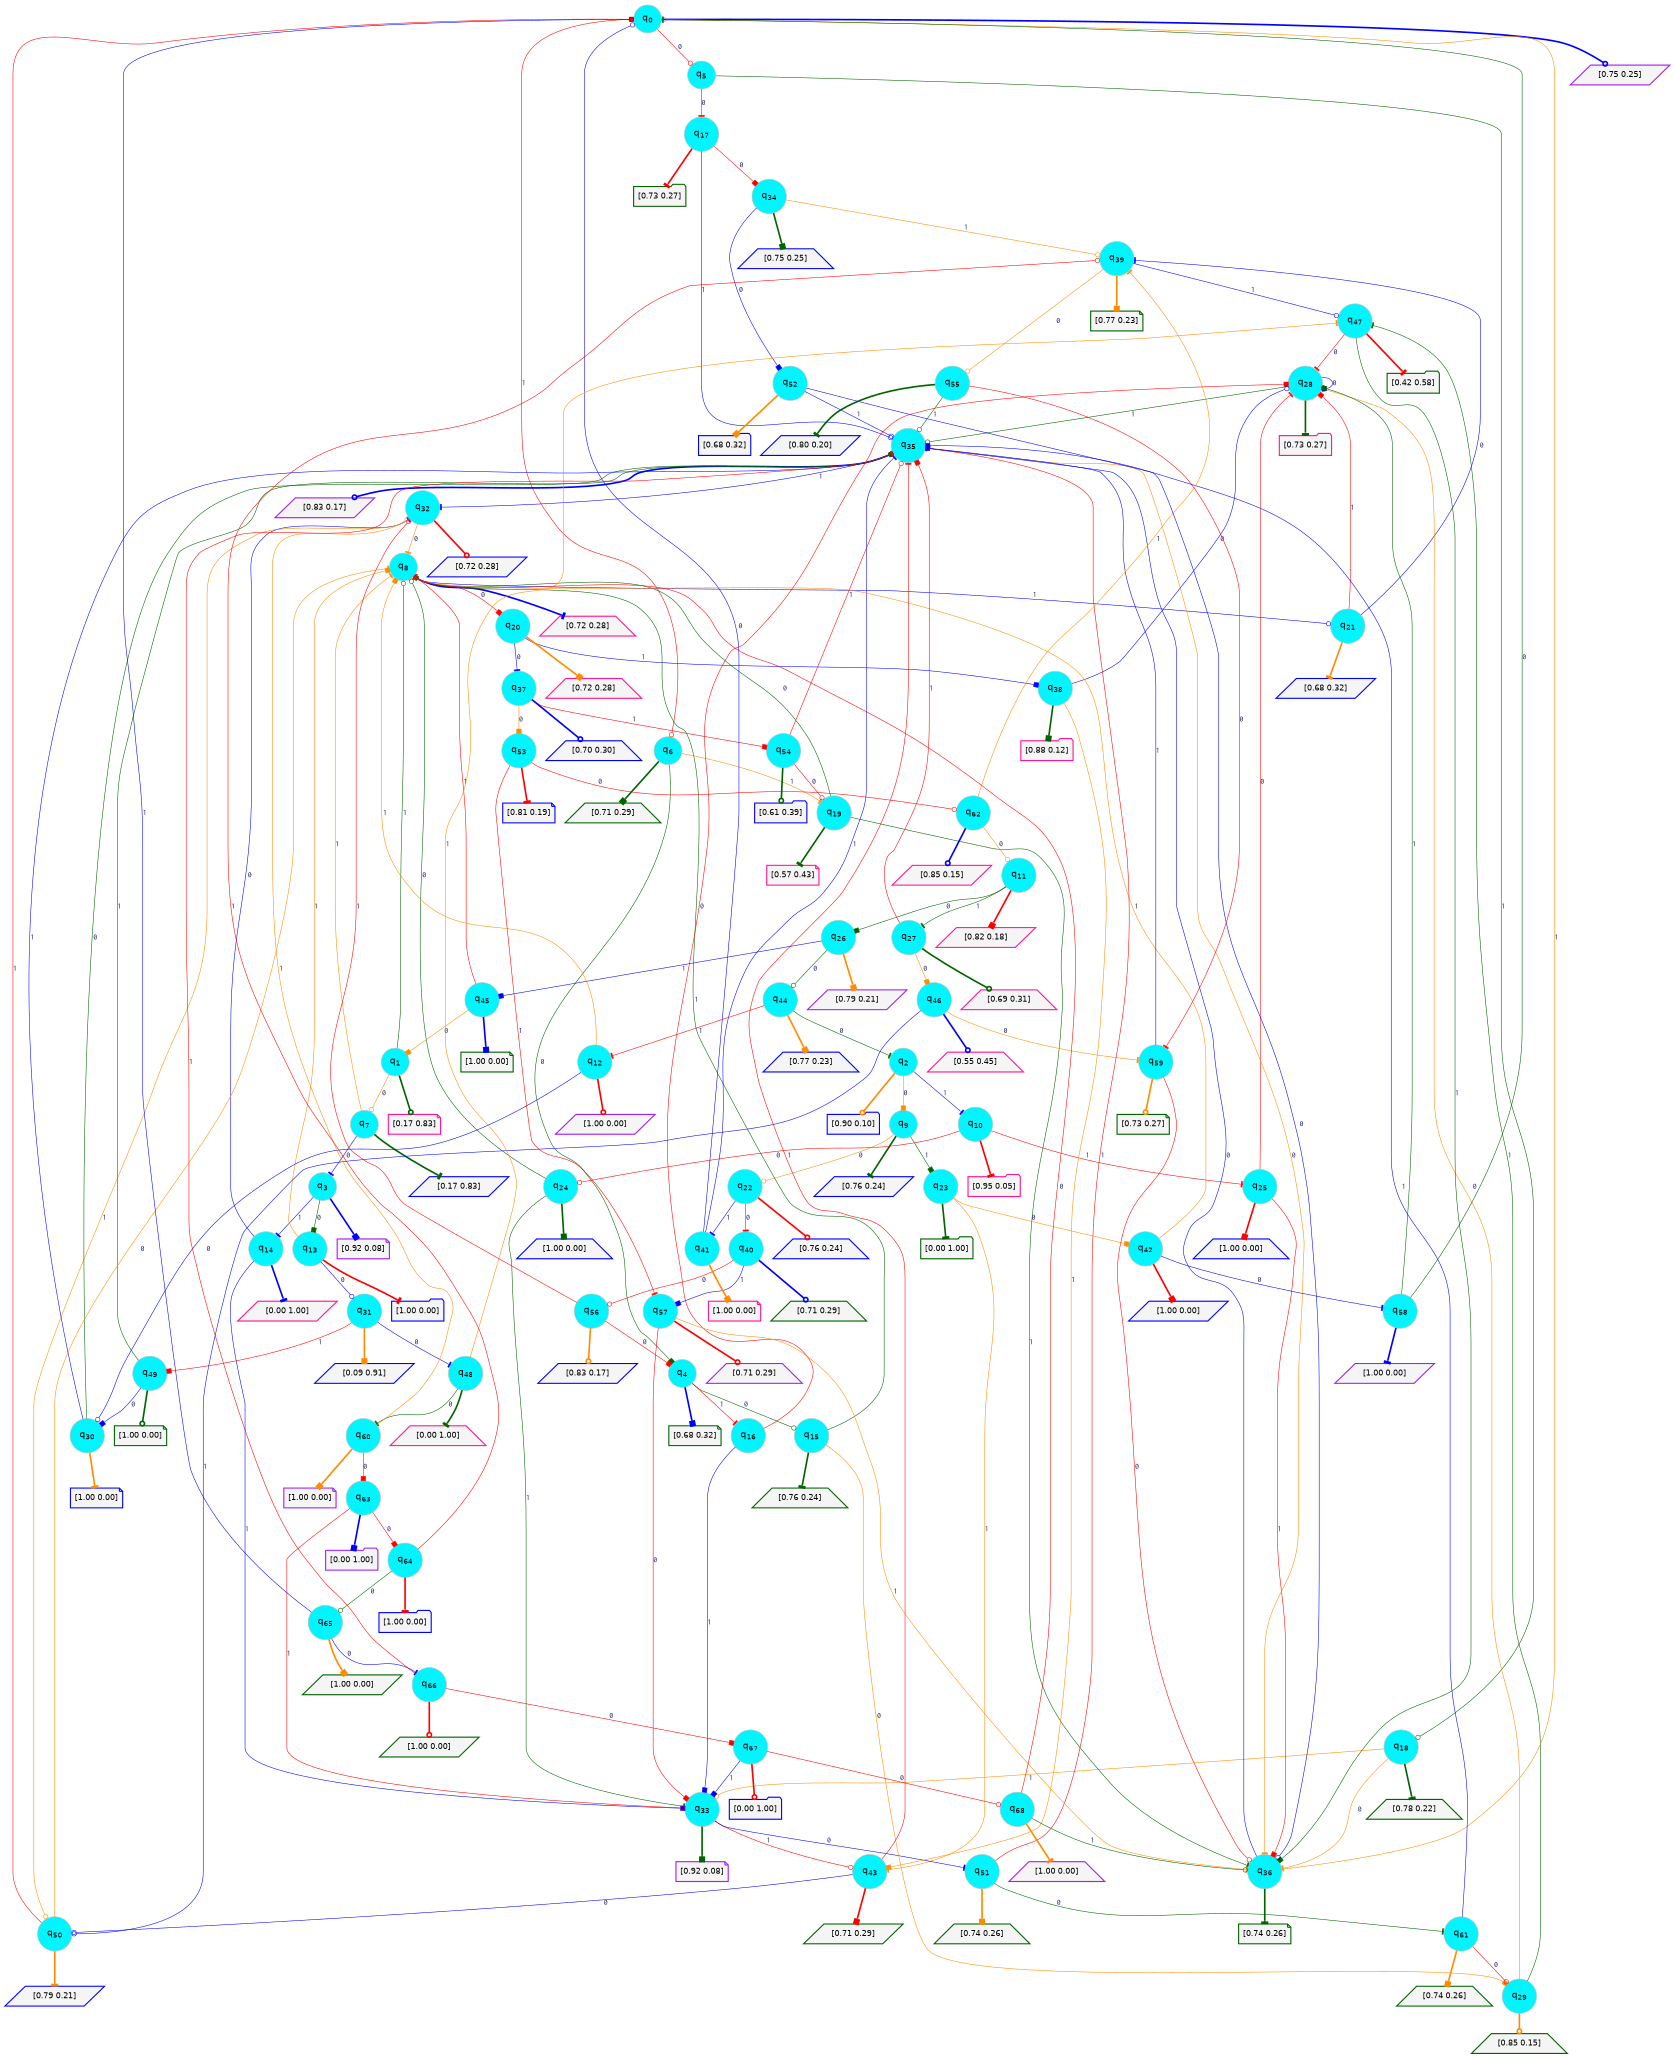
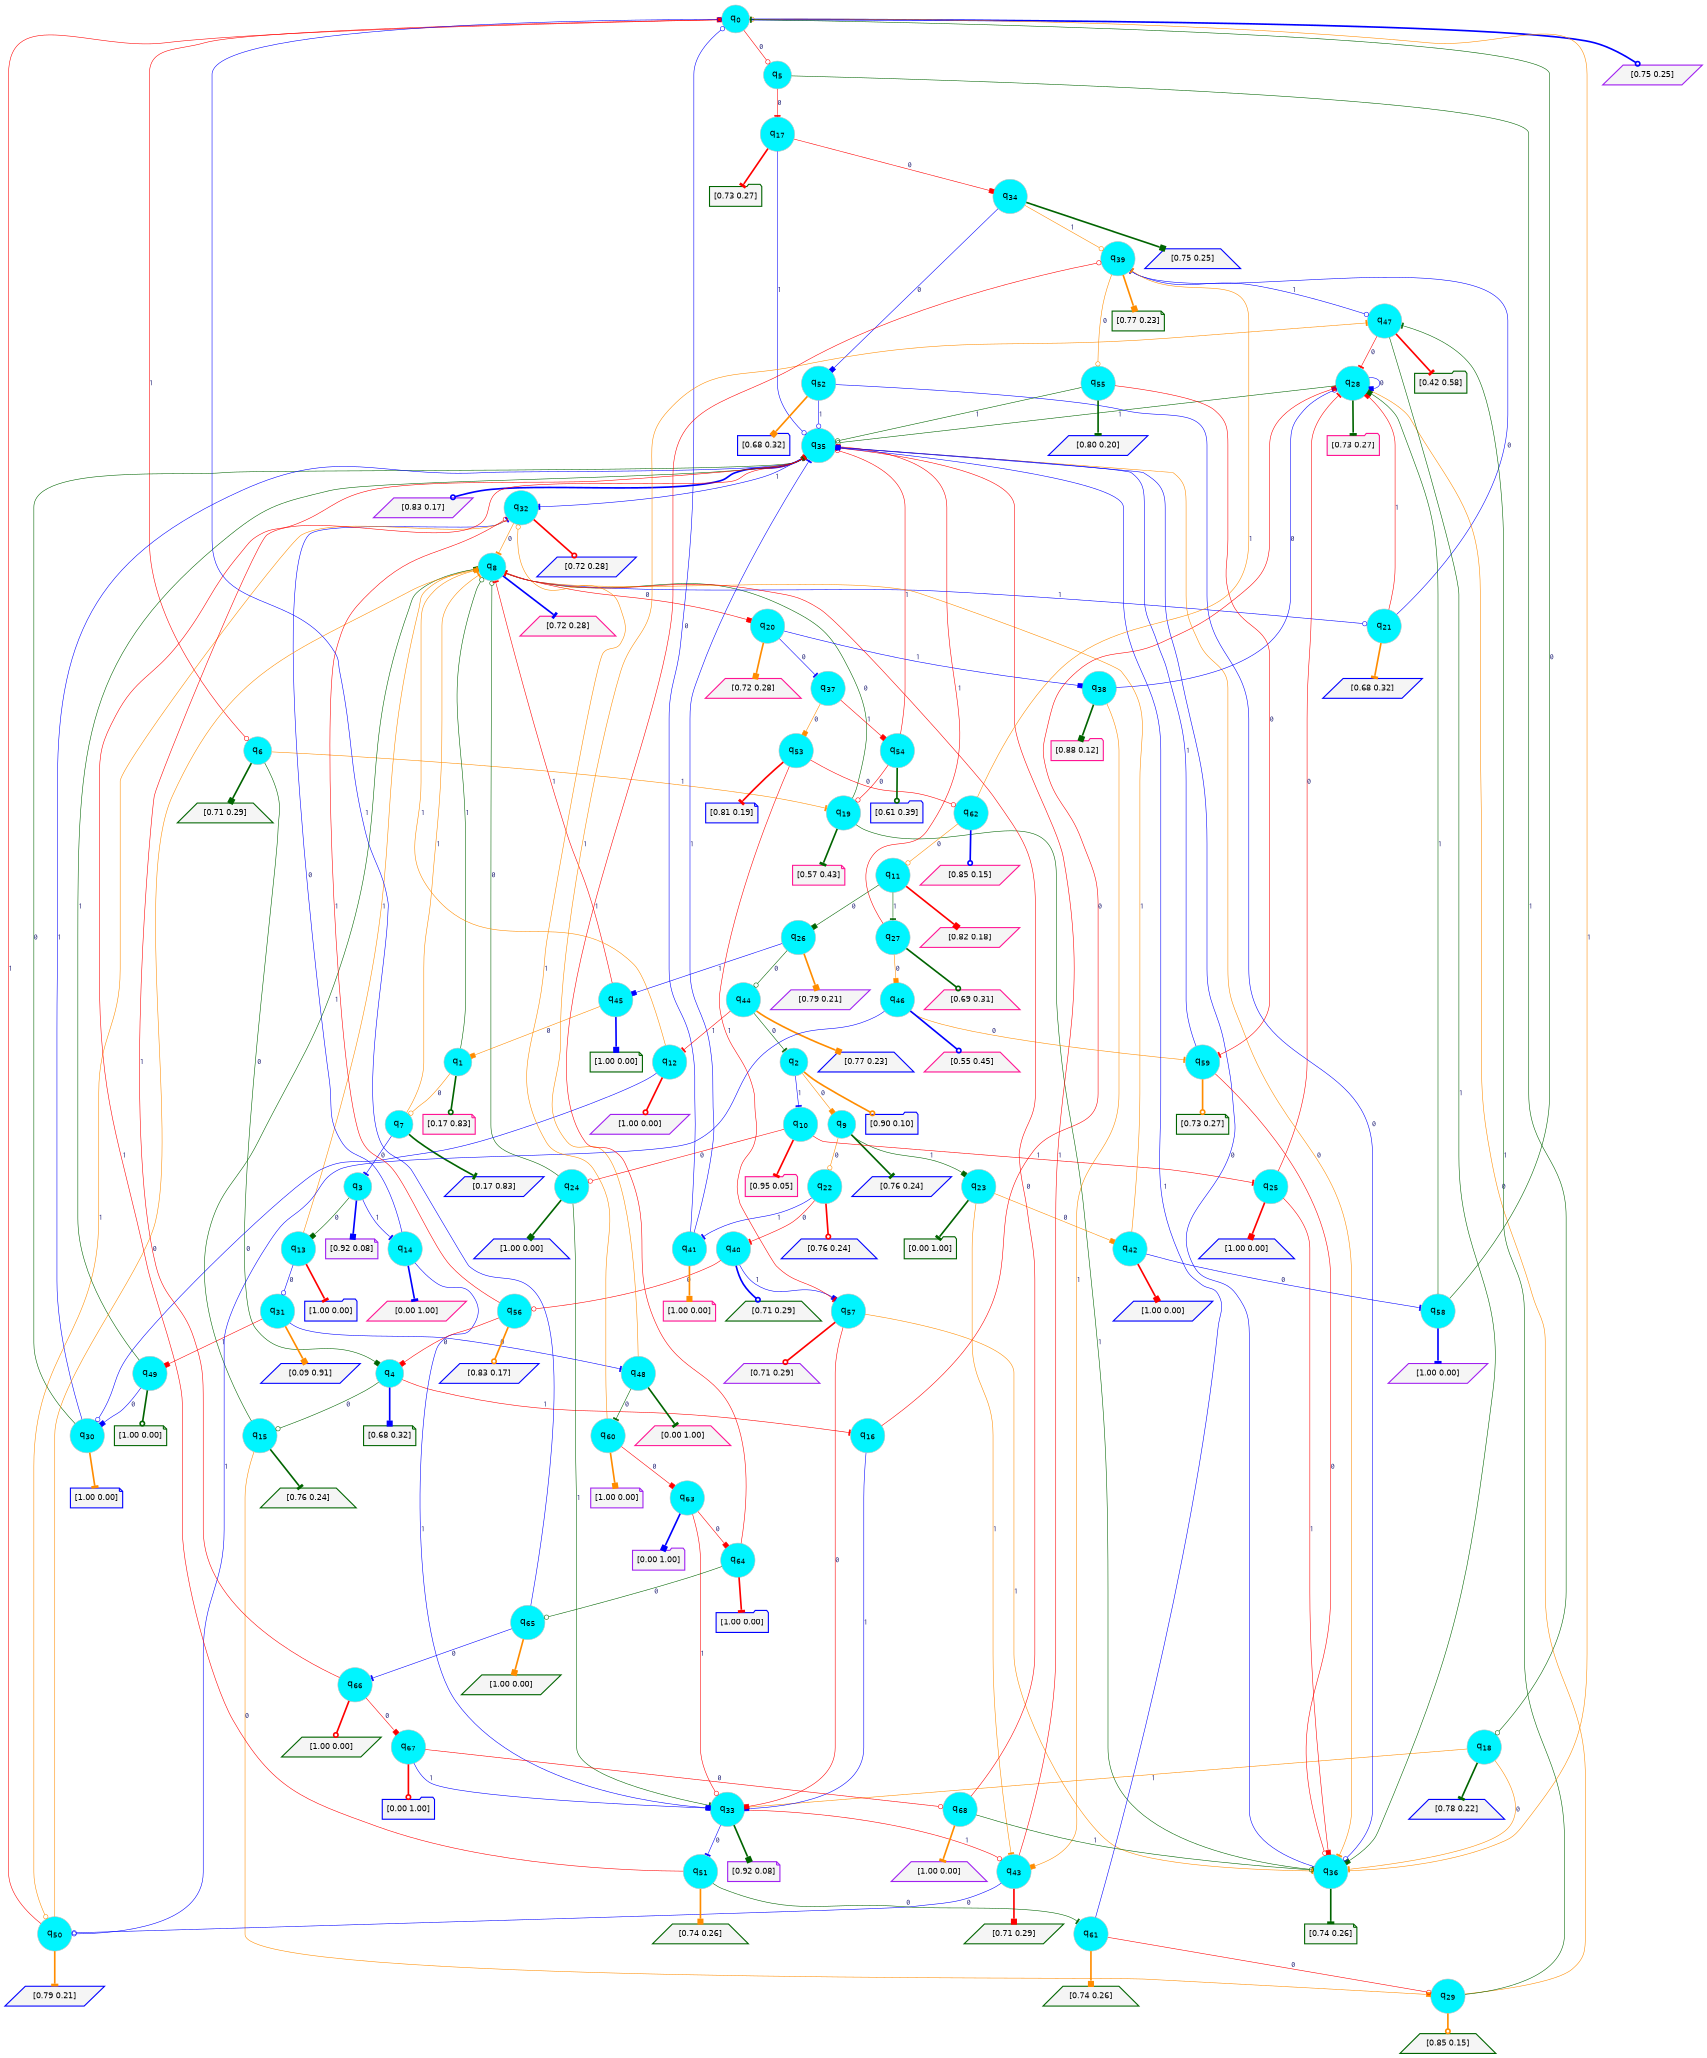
(594, 751) -> none
(1414, 1809) -> (1457, 1809)
